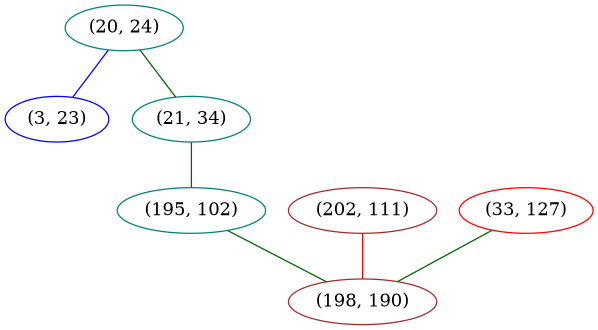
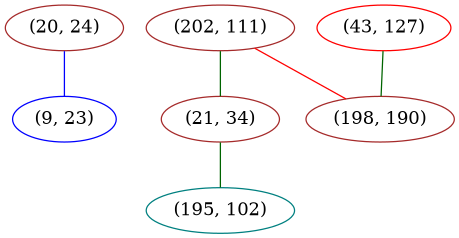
(124, 28) -> (64, 28)
(158, 74) -> (220, 74)
(57, 119) -> (64, 119)
(191, 119) -> (220, 119)
(526, 210) -> (384, 28)
(277, 256) -> none
